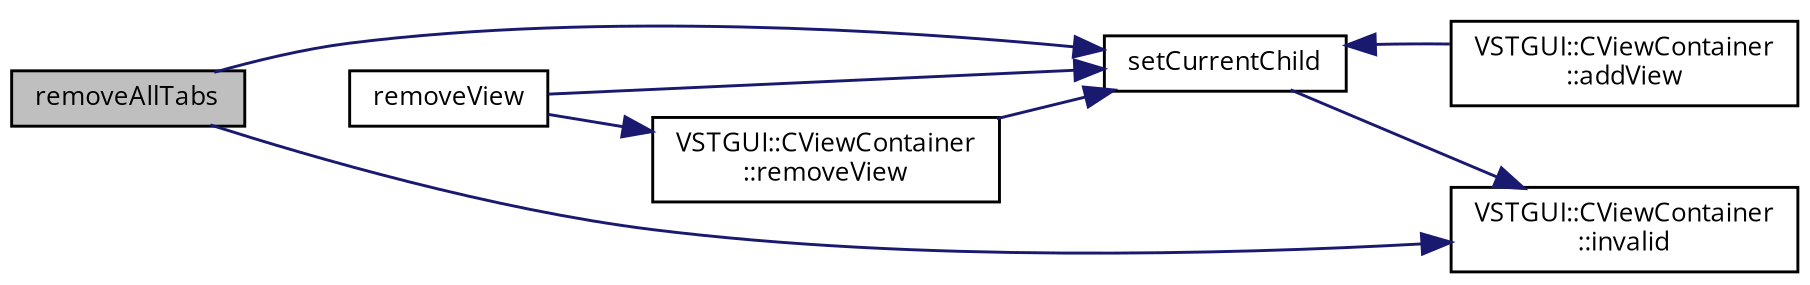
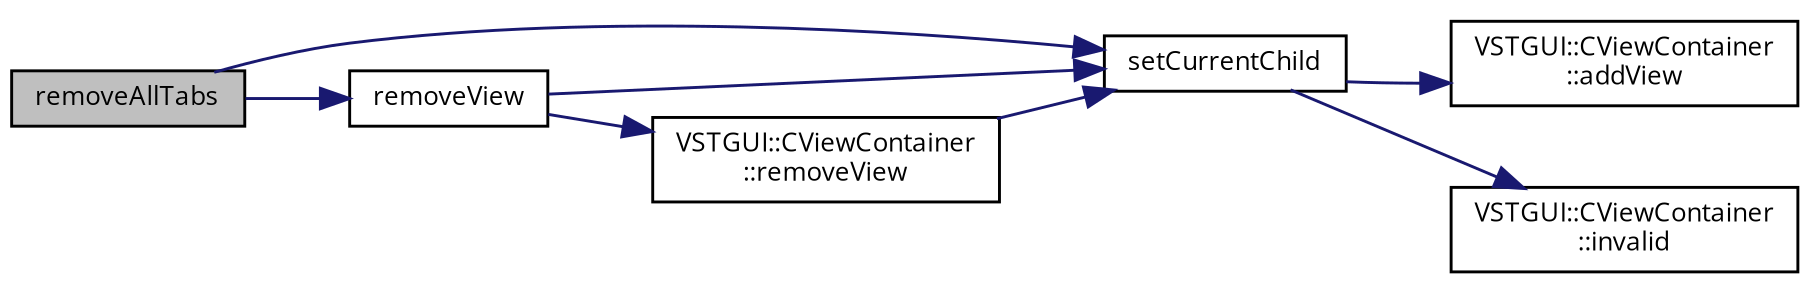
(1413, 44) -> (1383, 83)
(809, 244) -> (283, 99)
